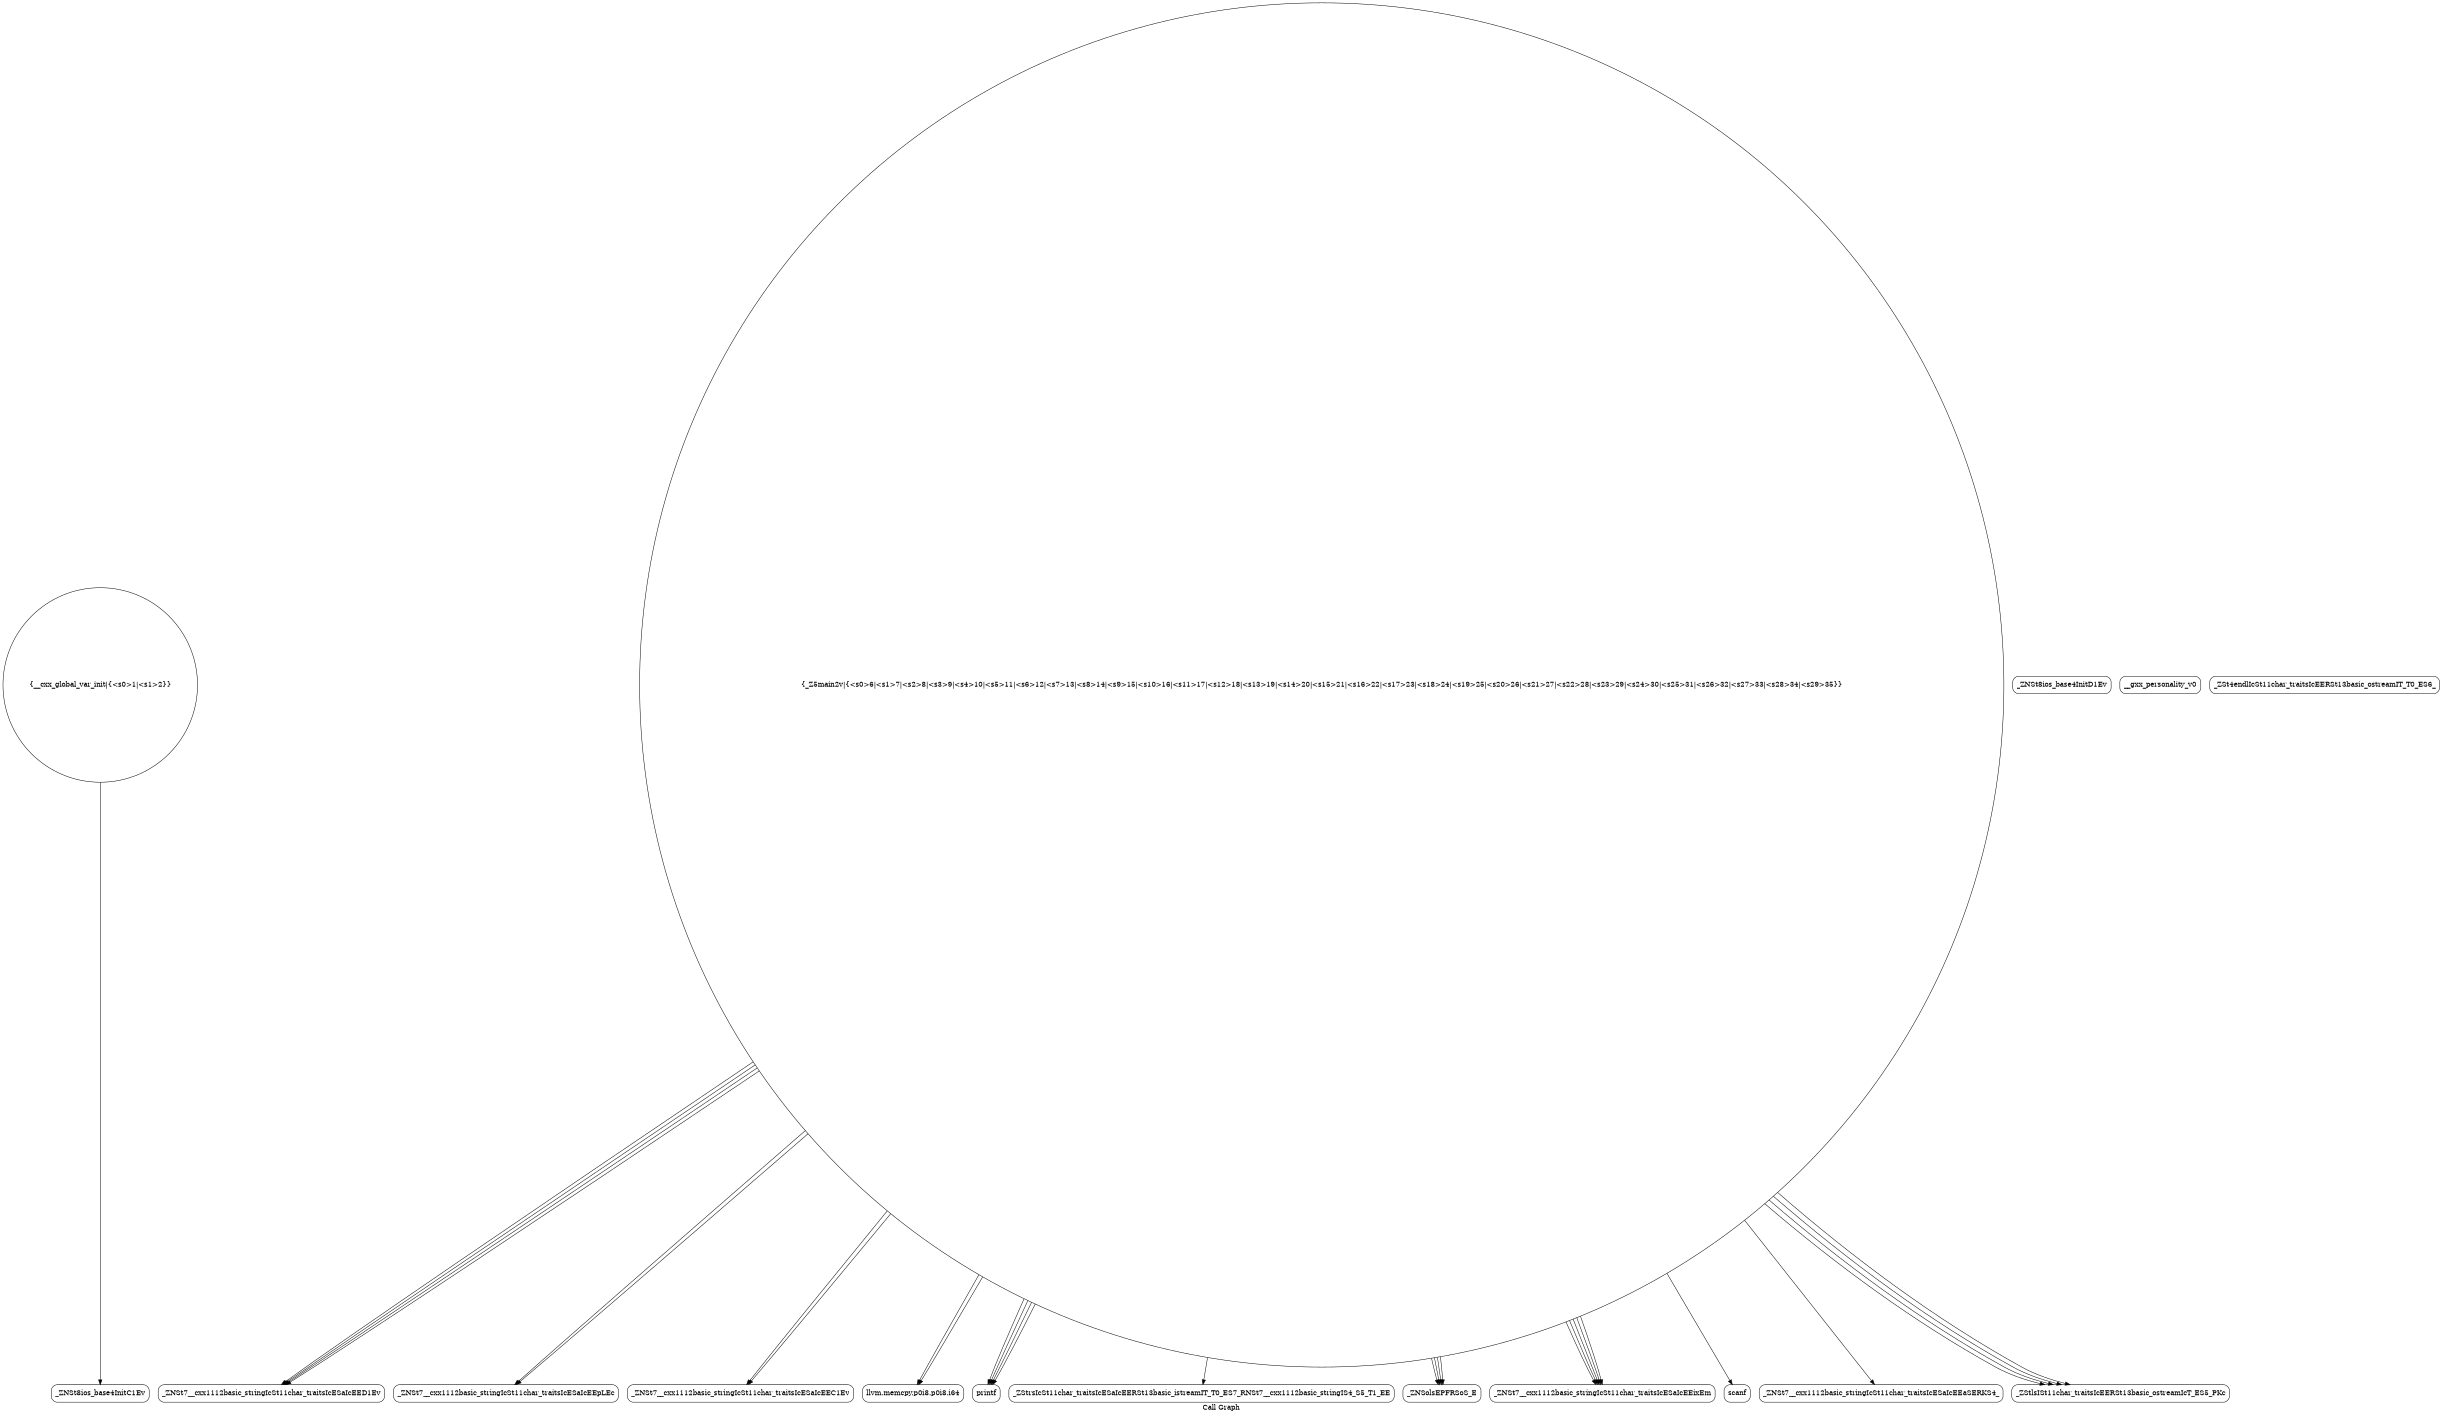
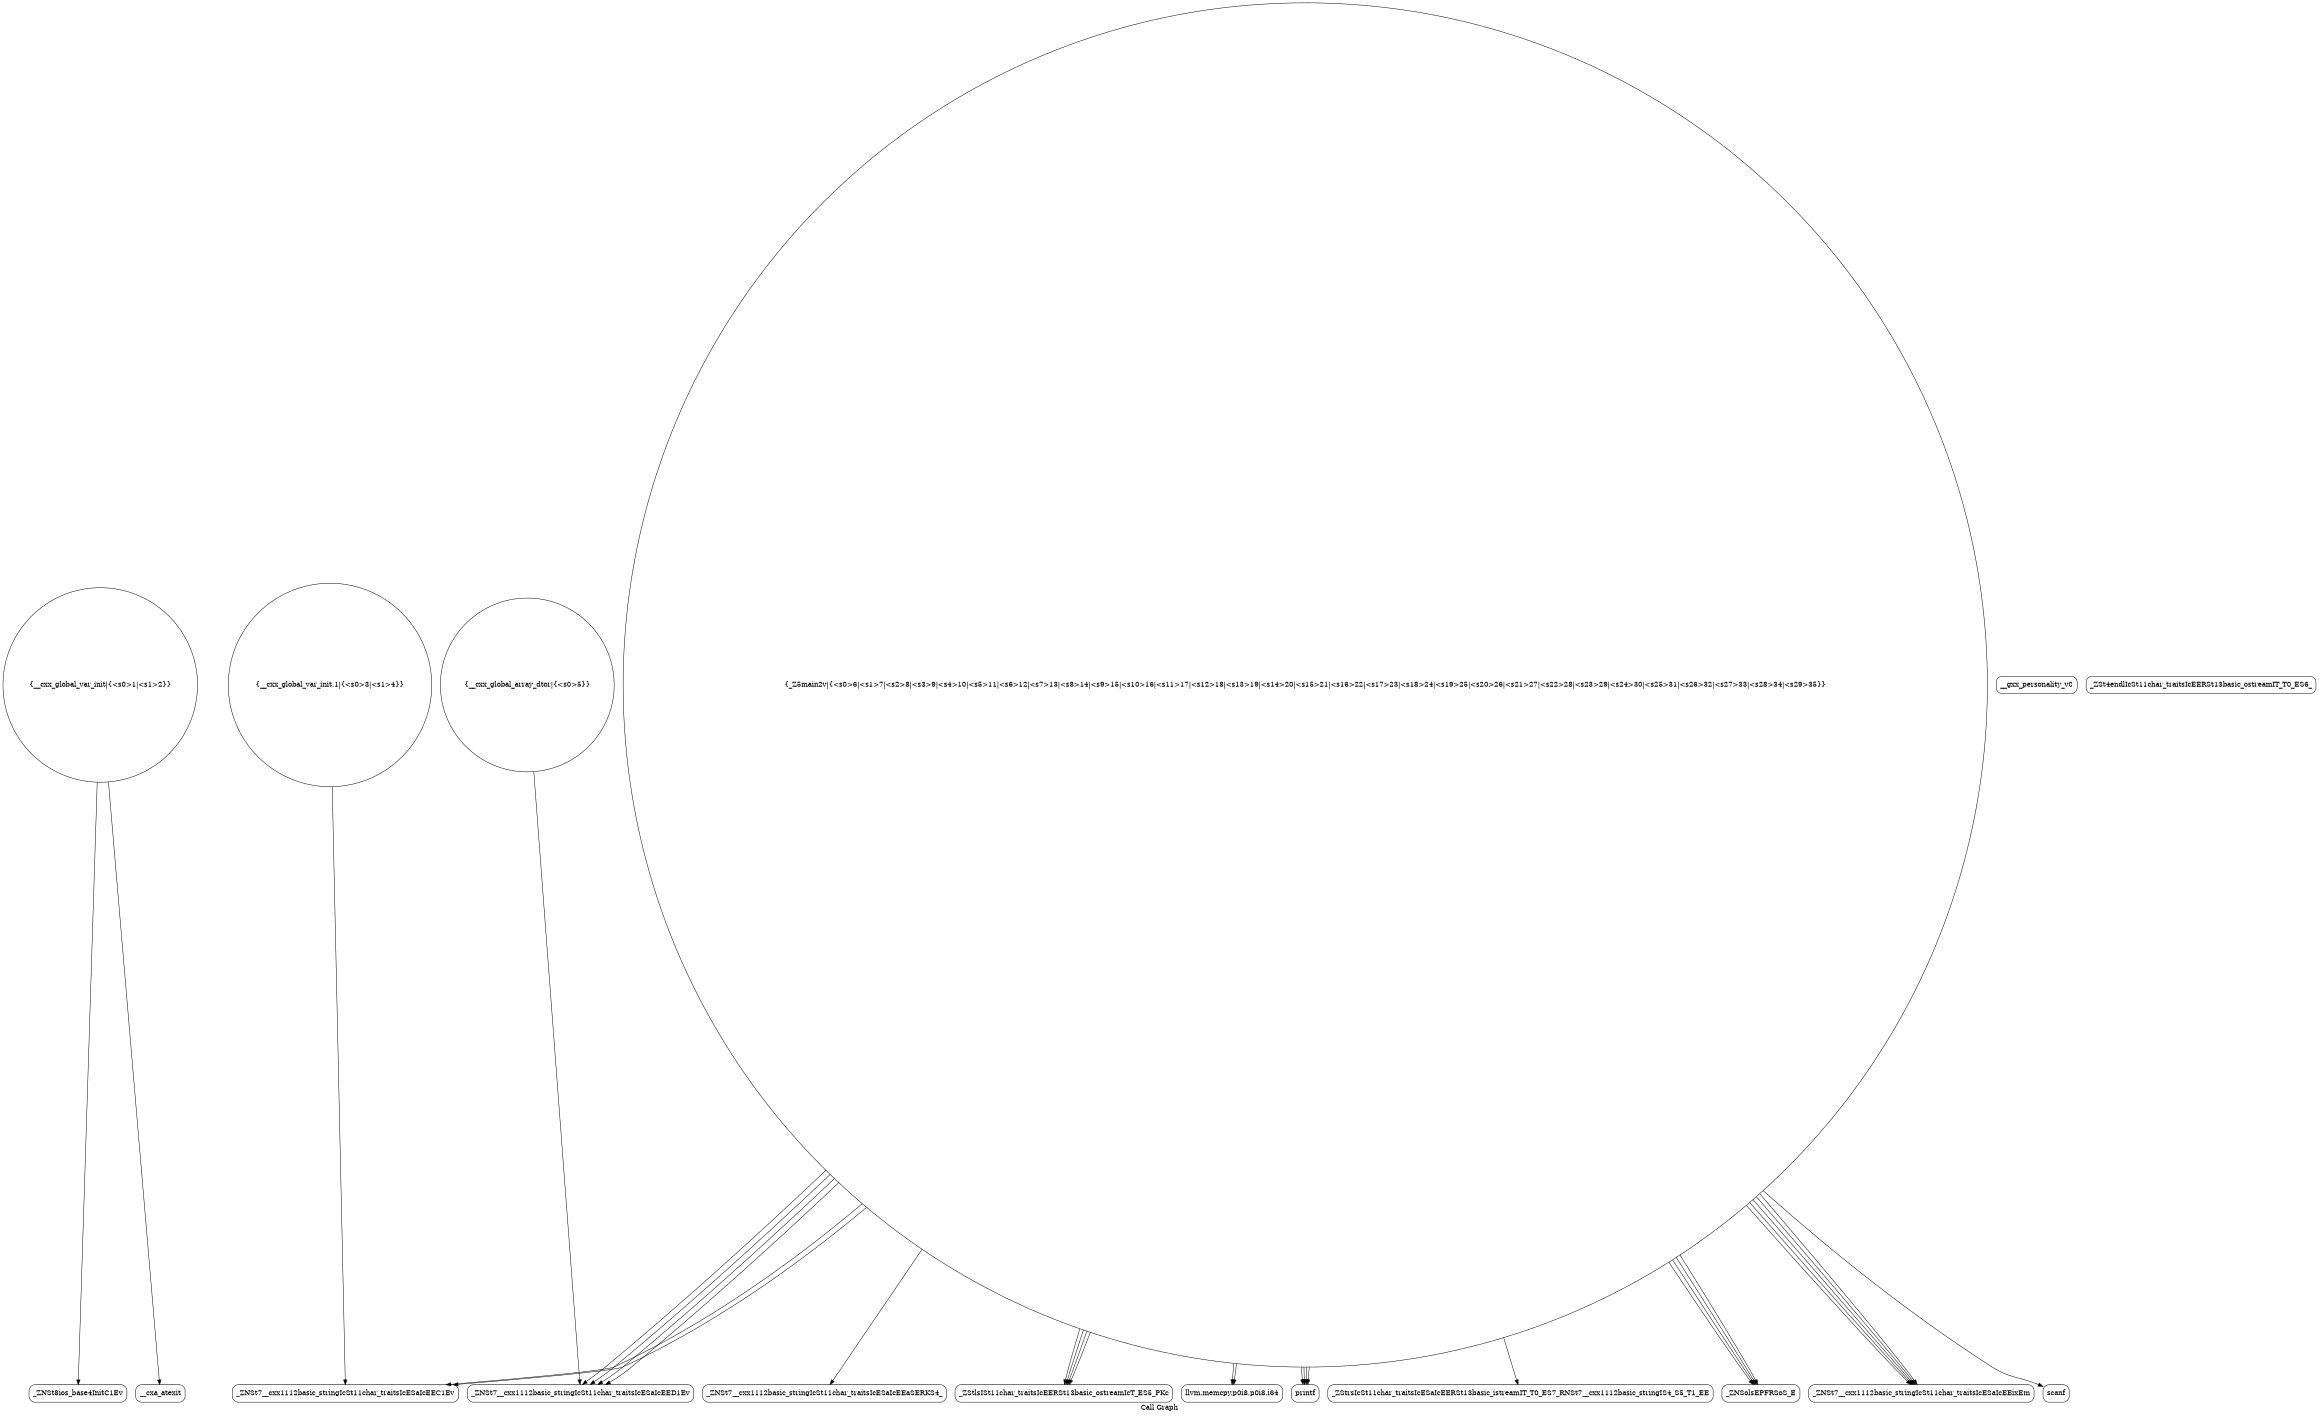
none -> (330, 685)
none -> (527, 685)
(2062, 685) -> none
none -> (160, 1393)
(506, 1393) -> none
